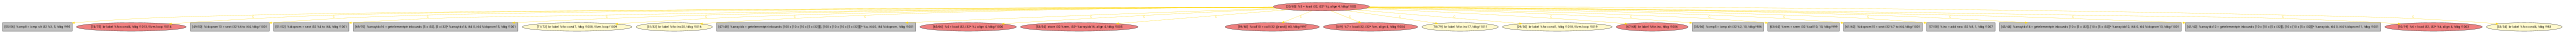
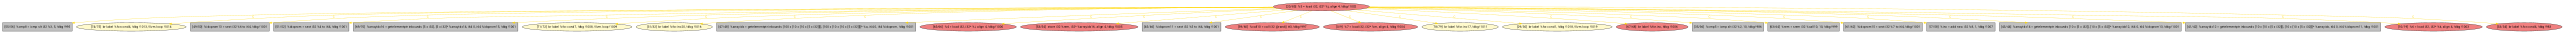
(131, 27) -> (131, 27)
none -> (1182, 27)
(2524, 27) -> (2524, 27)
